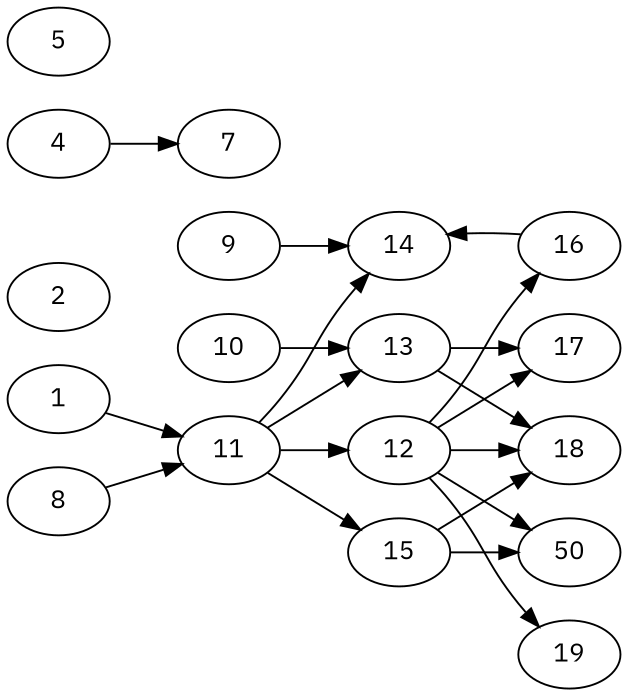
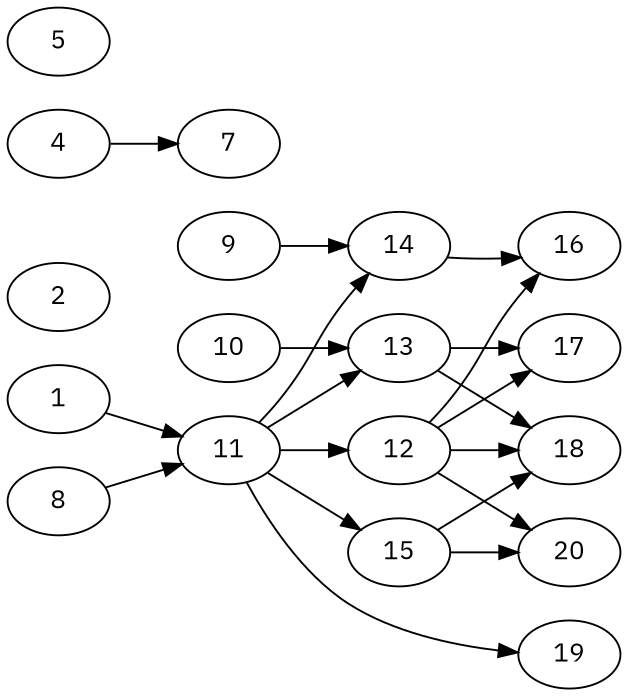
(494, 233) -> (475, 259)
(477, 540) -> (348, 603)
(569, 552) -> (569, 552)
